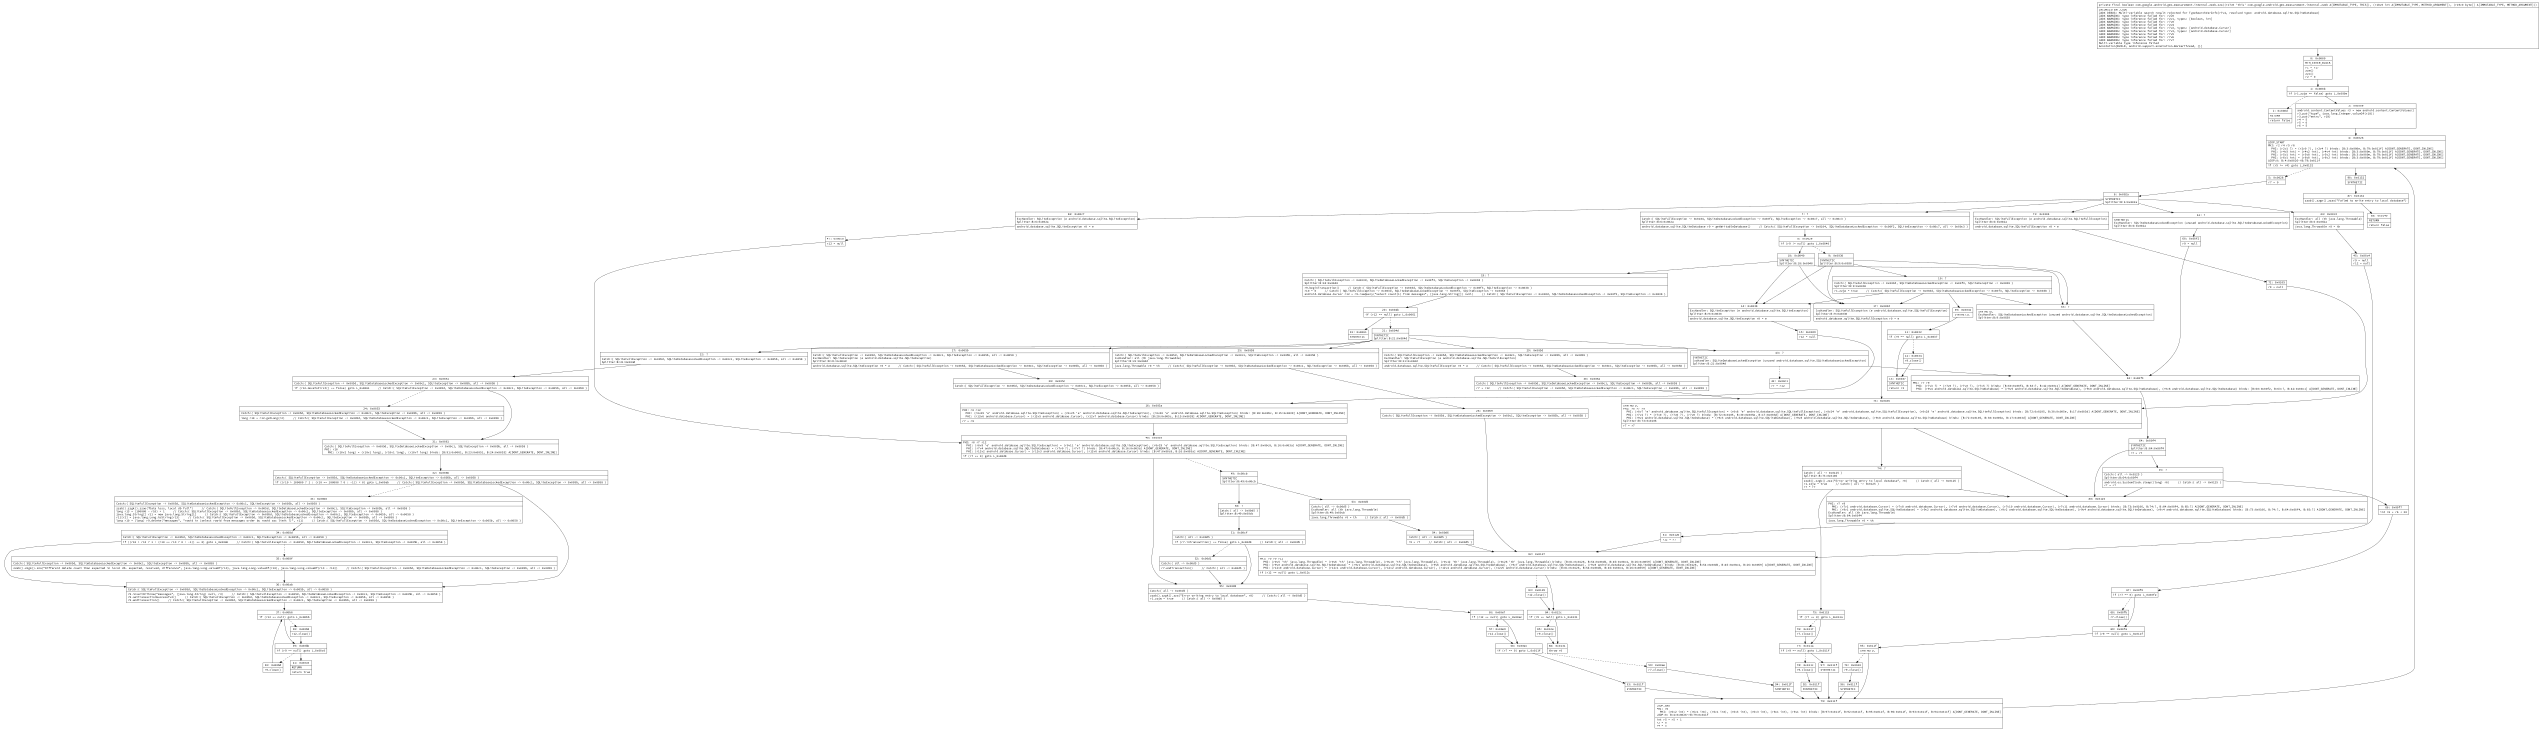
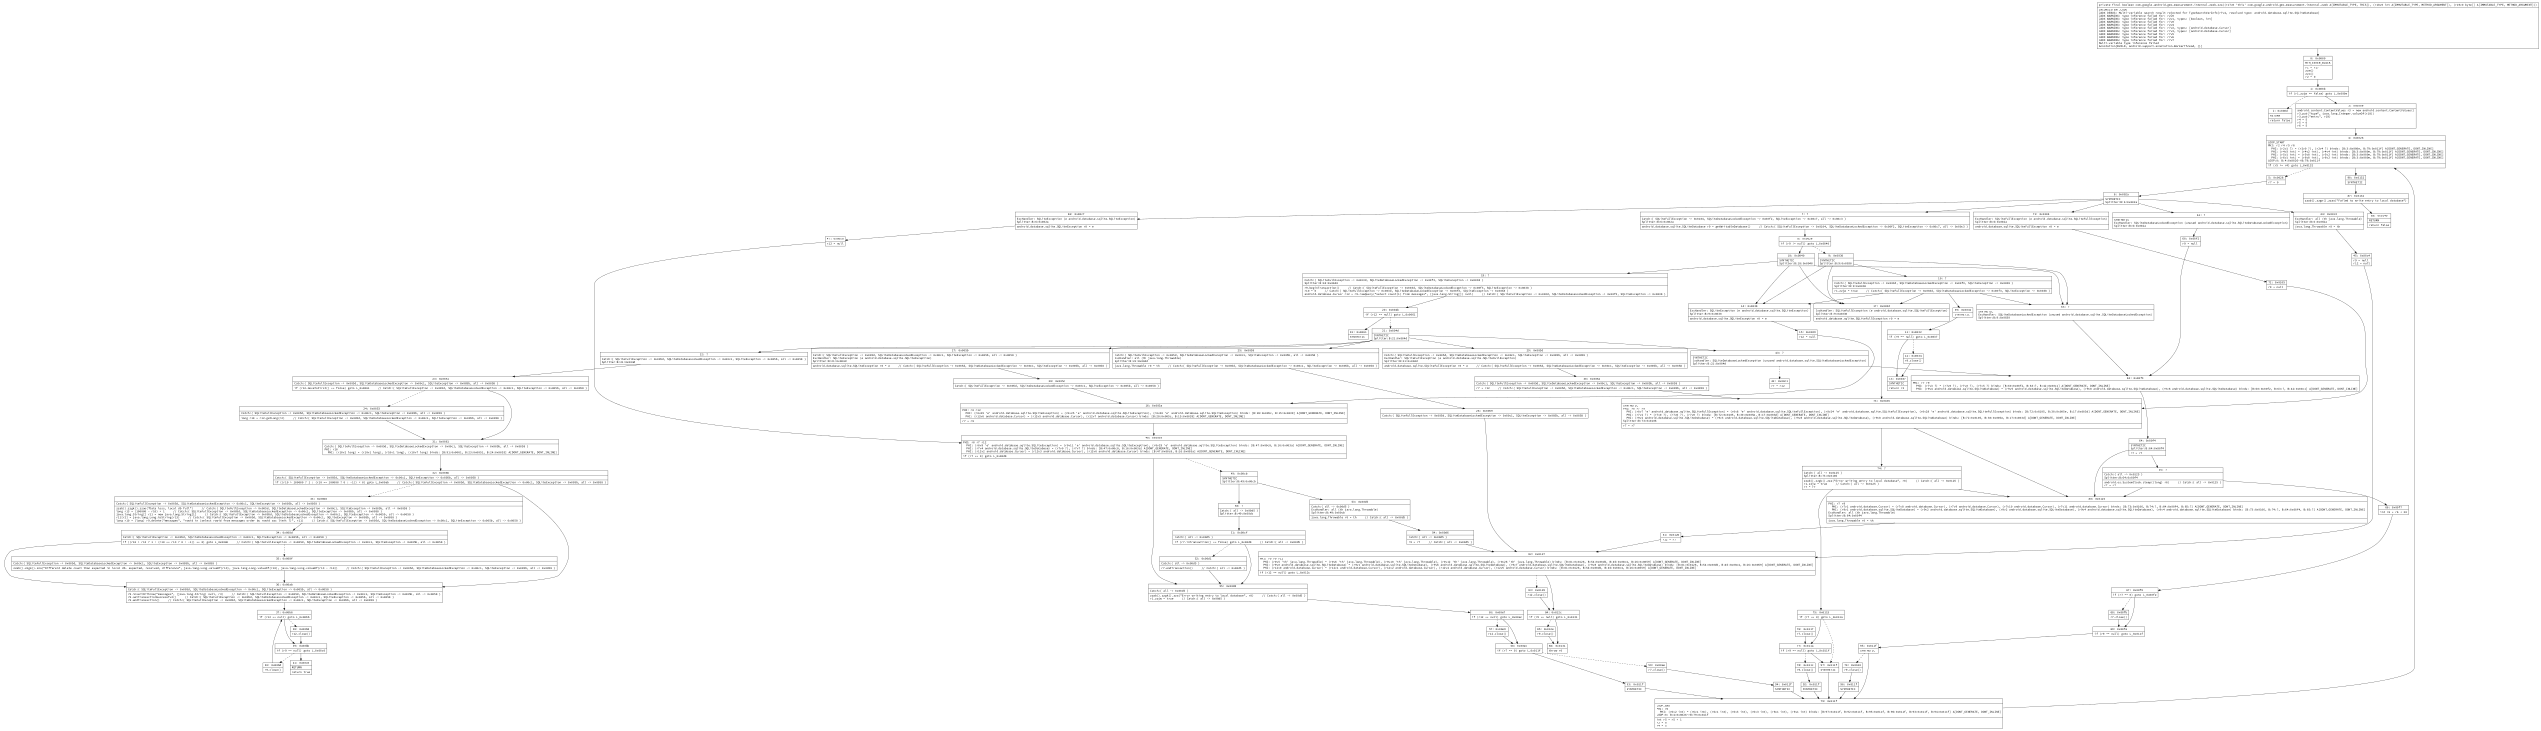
(1814, 623) -> (1832, 640)
